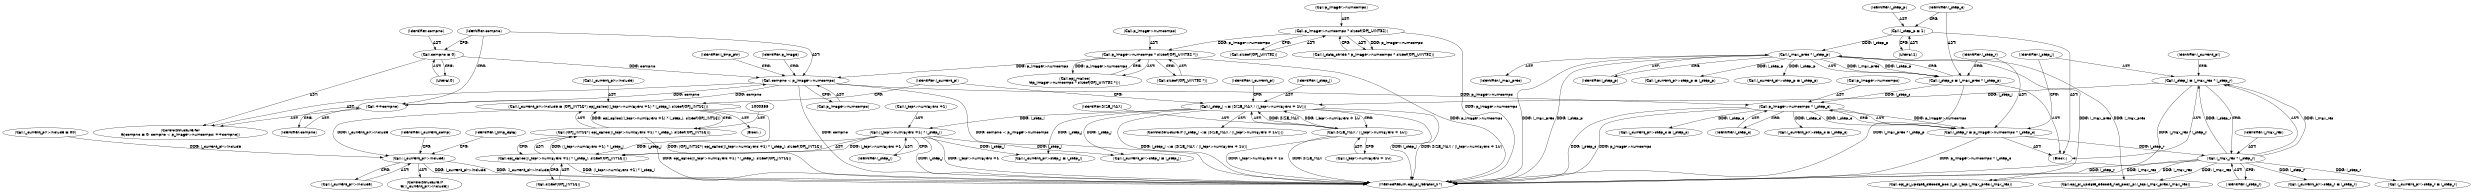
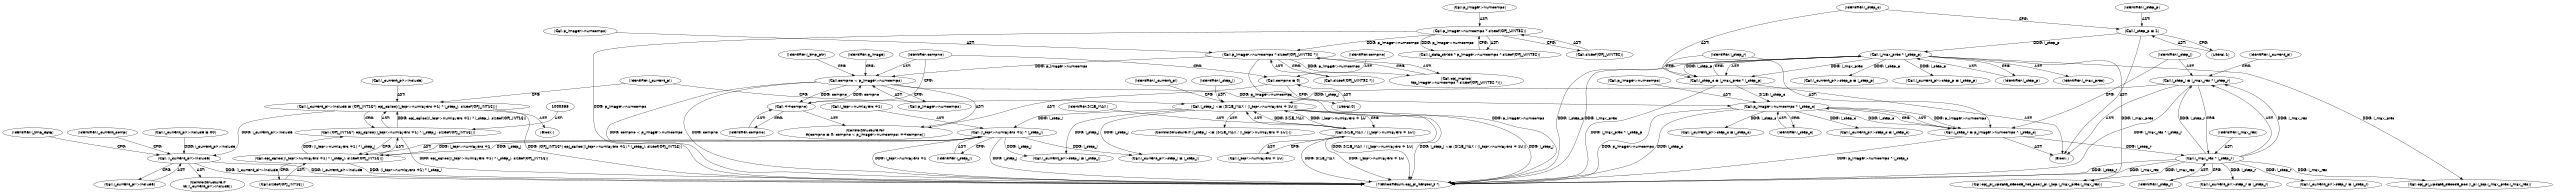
(609, 67) -> none
(1898, 95) -> (1772, 95)
